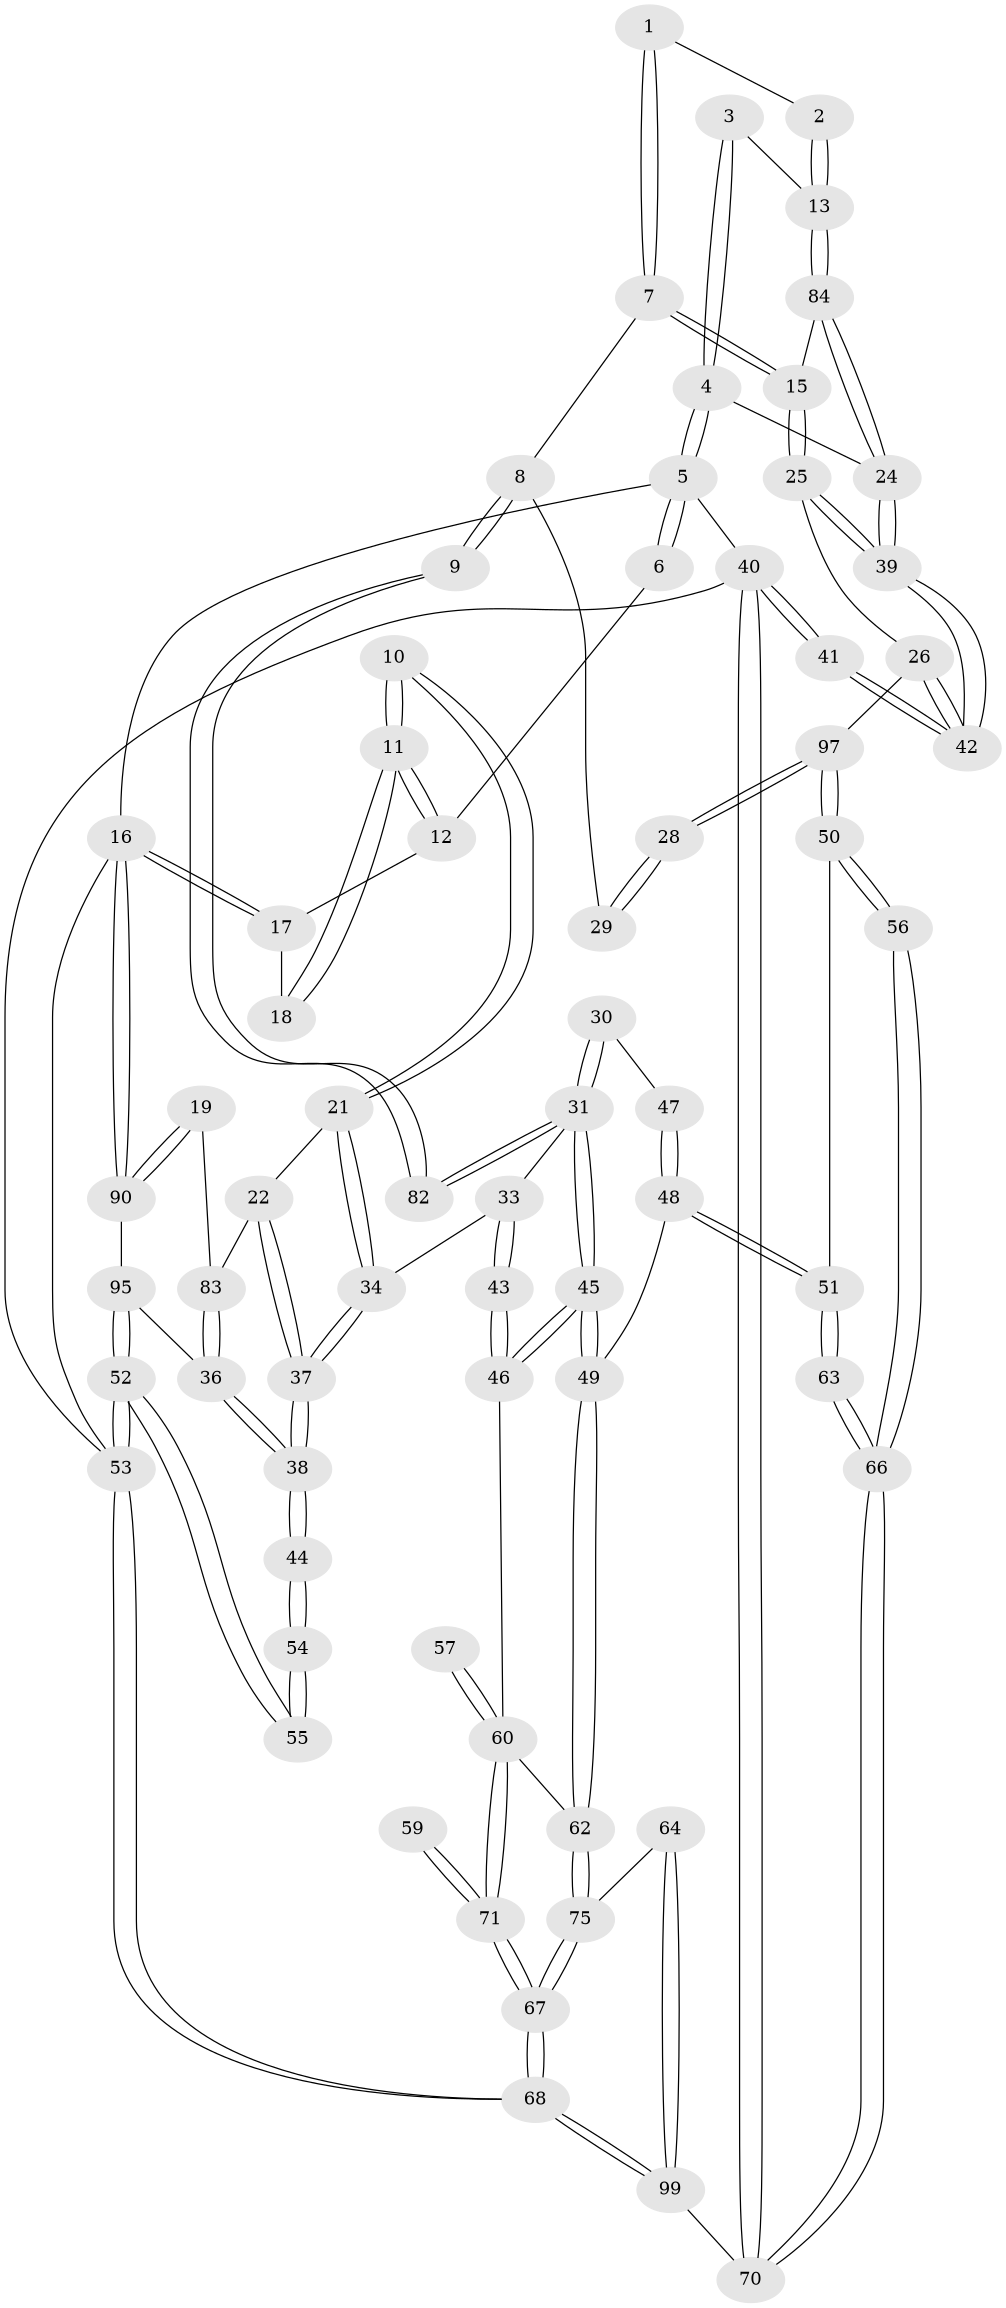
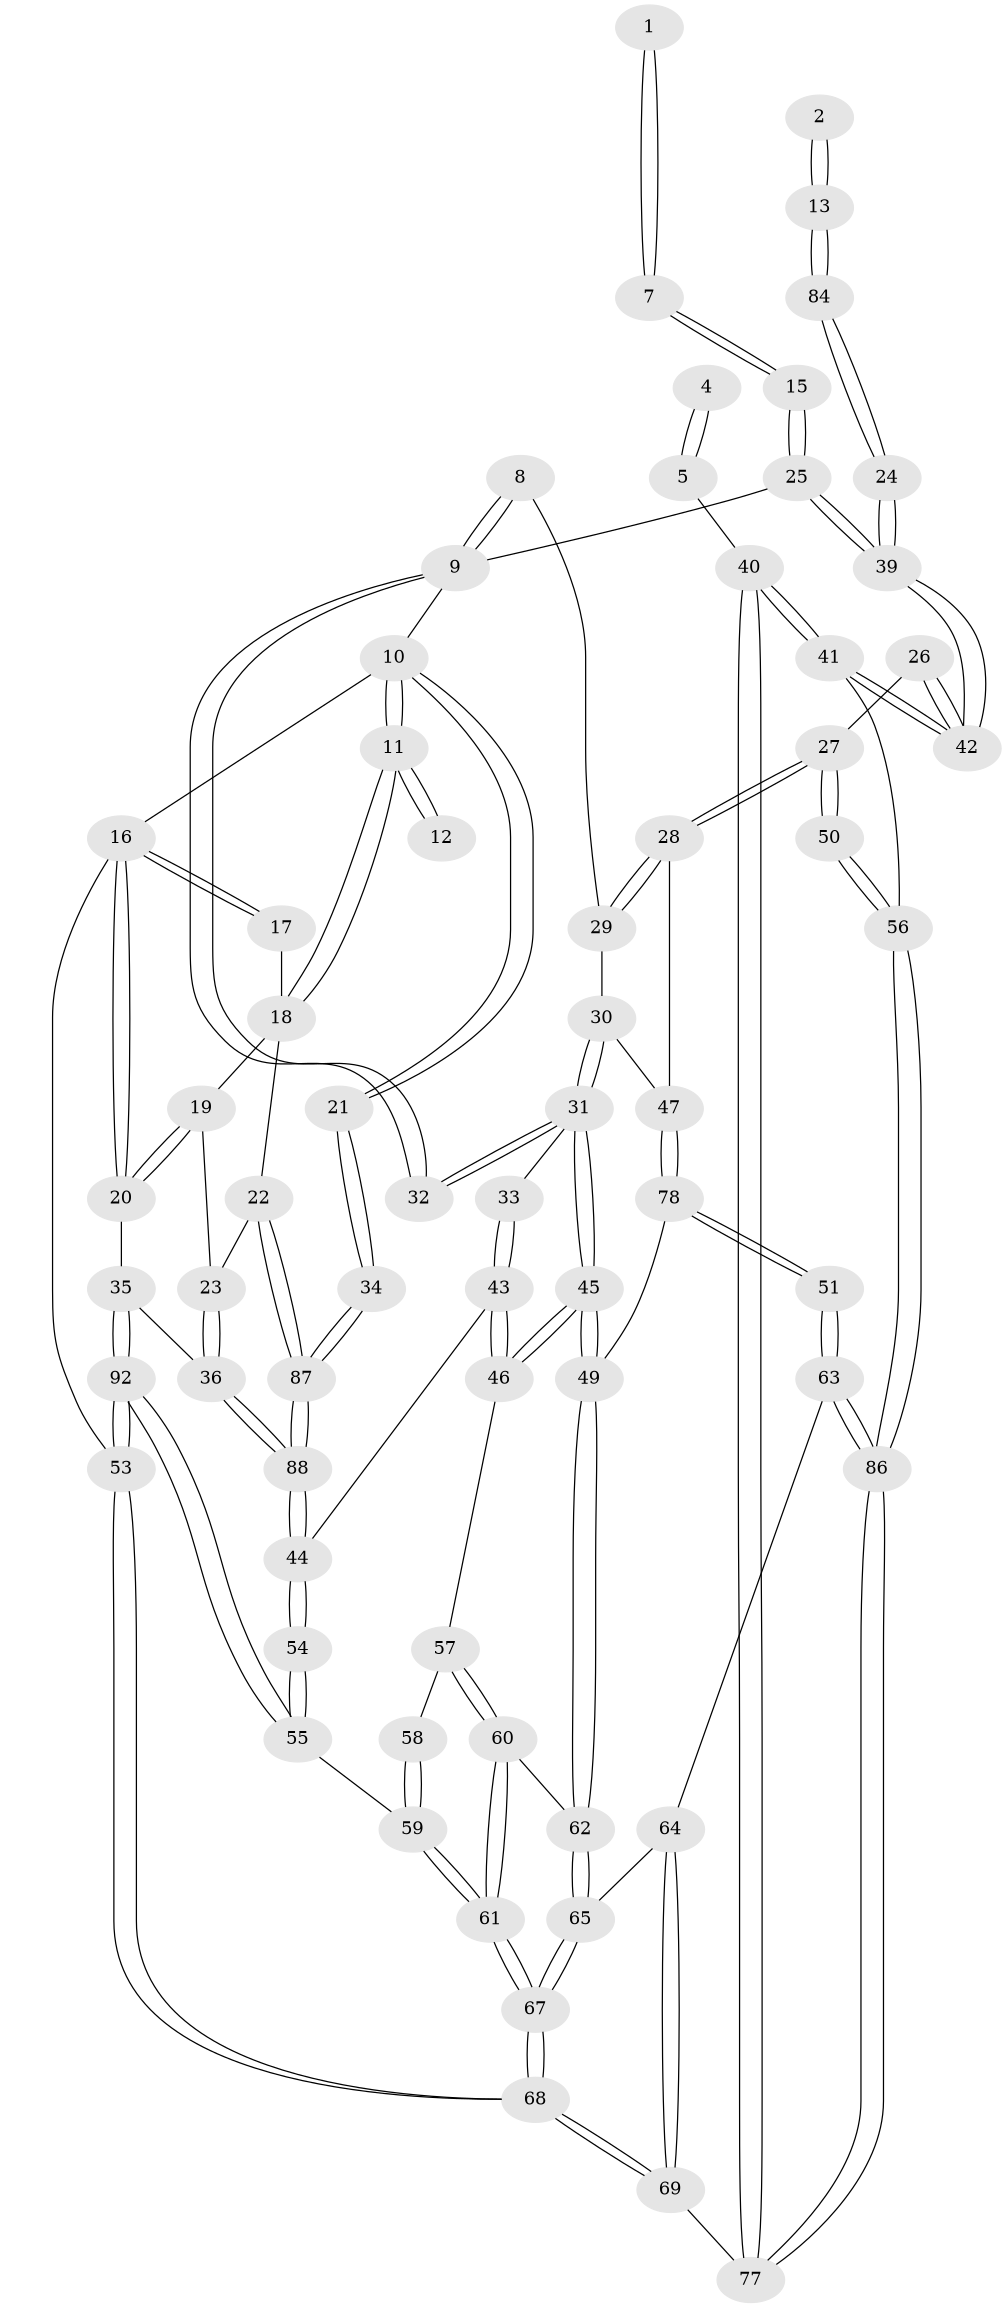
(734, 73) -> none
(730, 118) -> none
(808, 343) -> none
(585, 388) -> none
(797, 433) -> none
(312, 565) -> (258, 748)
(659, 568) -> none
(835, 580) -> (628, 527)
none -> (425, 613)
(830, 748) -> (830, 748)
none -> (891, 787)
(75, 796) -> none
(356, 887) -> none
none -> (602, 974)
none -> (669, 974)
none -> (242, 1064)
(830, 1064) -> none
(299, 1154) -> (270, 1109)
(121, 1199) -> (121, 1199)
(419, 1199) -> (419, 1199)
(669, 1199) -> (669, 1199)
(440, 1244) -> none
(121, 1289) -> (121, 1289)
(211, 1289) -> (211, 1289)
(121, 1379) -> (121, 1379)
(302, 1379) -> (302, 1379)
none -> (399, 1424)
(298, 1469) -> (298, 1469)
(877, 1469) -> (877, 1469)
(501, 1559) -> (472, 1514)
none -> (750, 1604)
none -> (413, 1739)
none -> (355, 1785)
(491, 1920) -> (491, 1920)
(581, 1920) -> (581, 1920)
(671, 2190) -> (671, 2190)
(751, 2280) -> (751, 2280)
